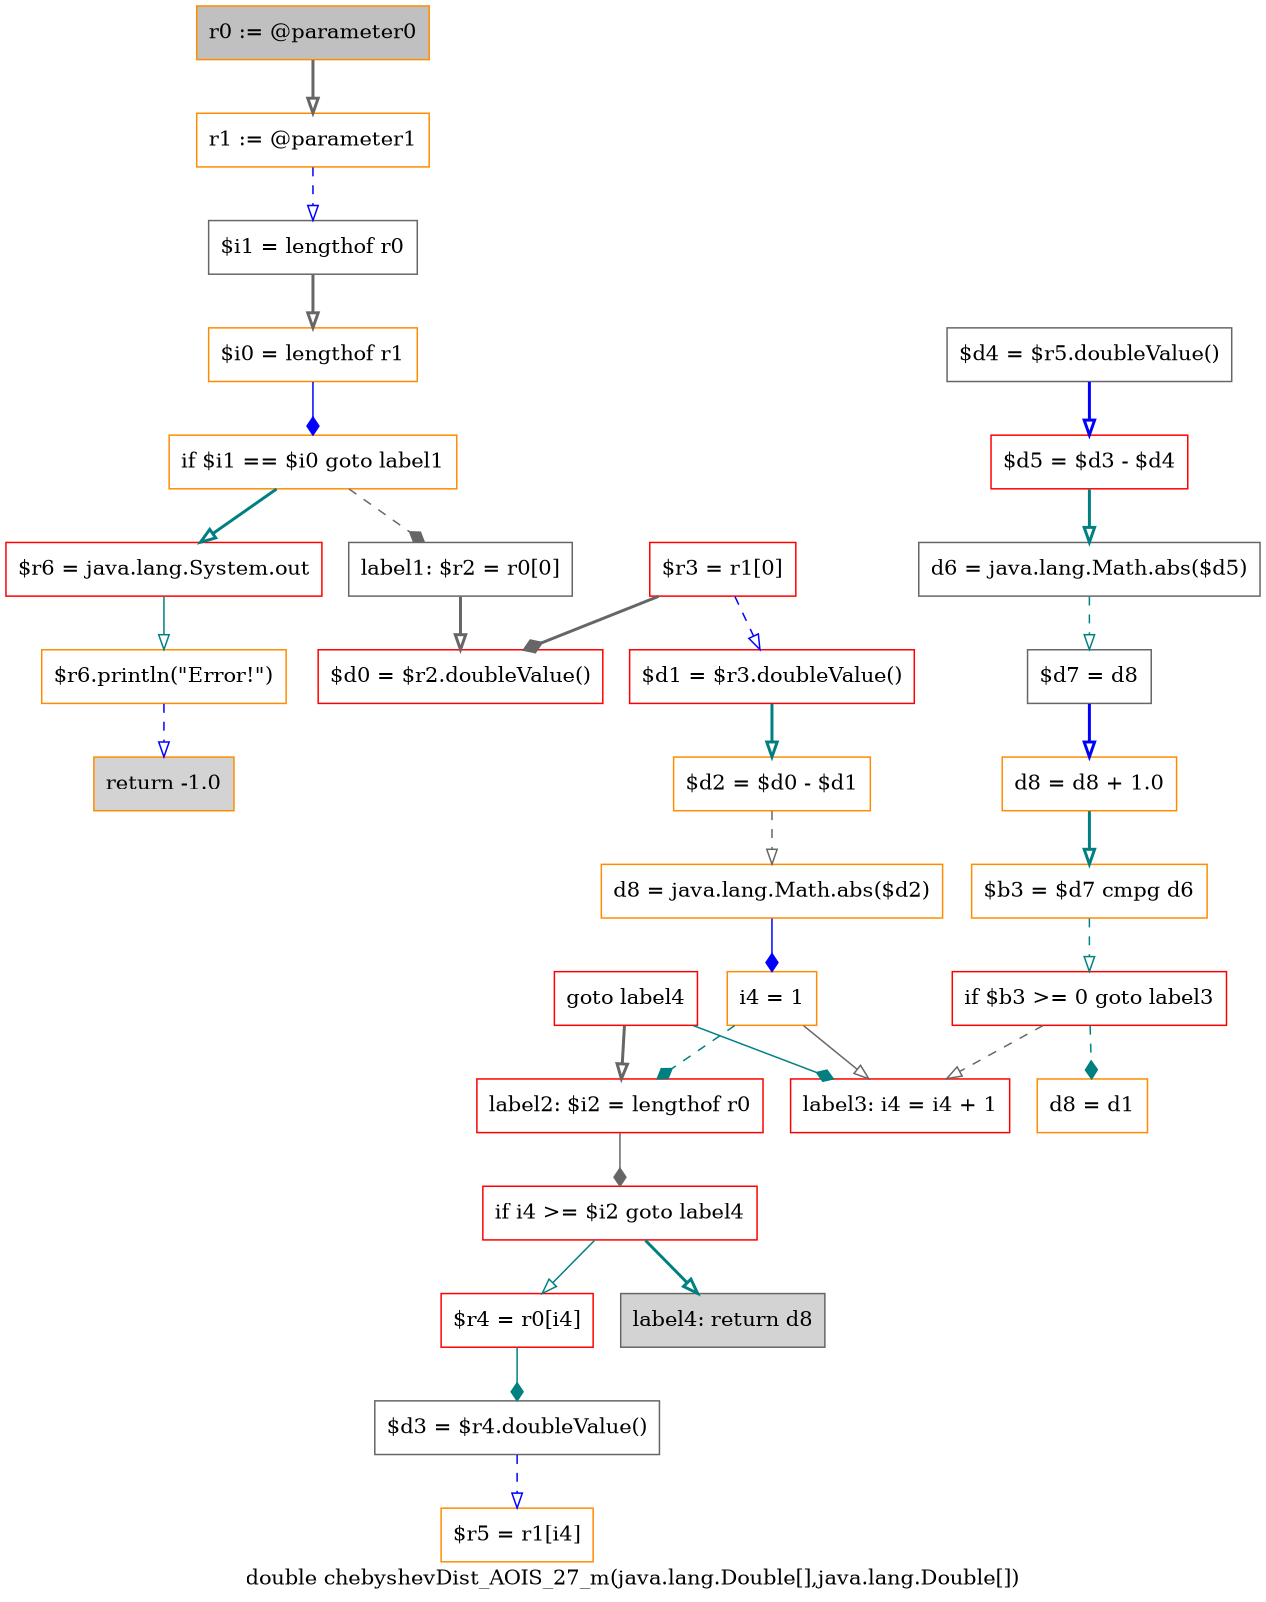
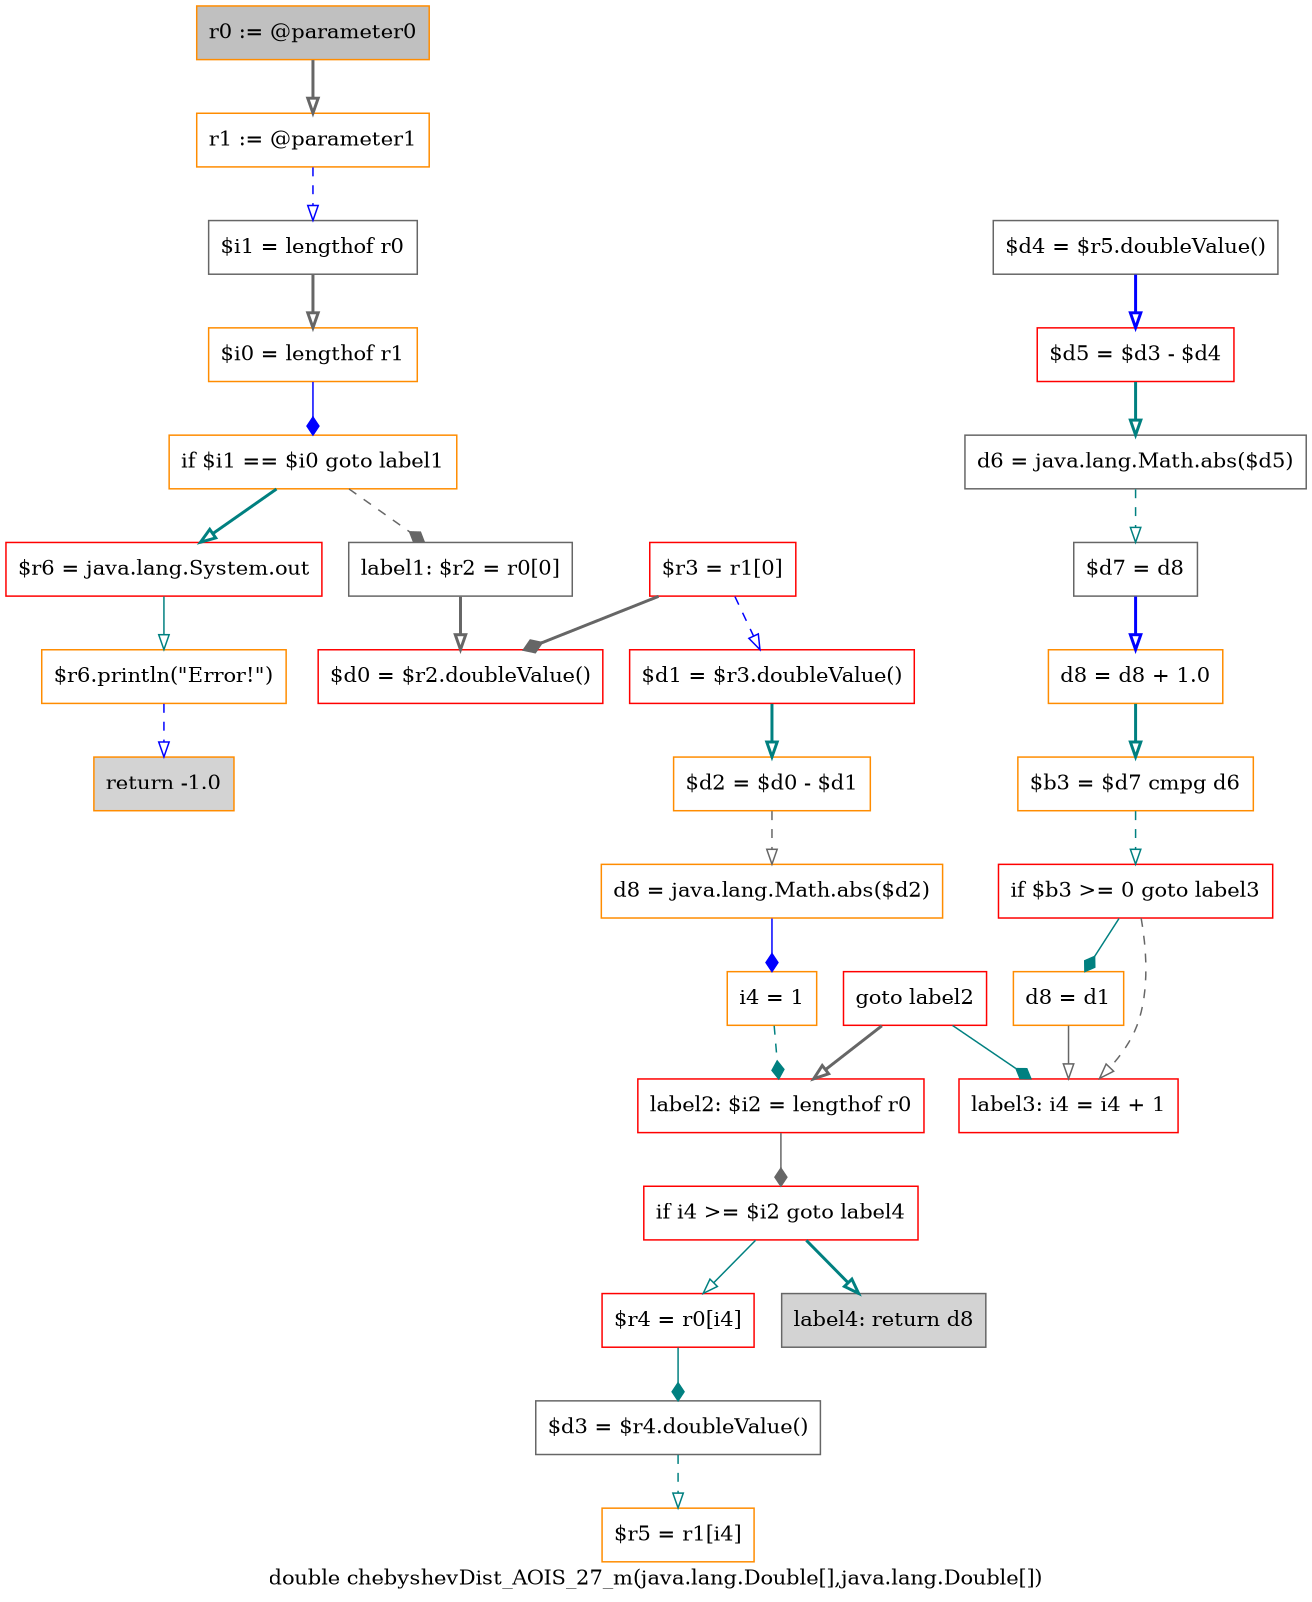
(626, 998) -> (915, 998)
(1091, 1043) -> (1107, 937)
(830, 1048) -> (1069, 1045)
(517, 1474) -> (678, 1474)
